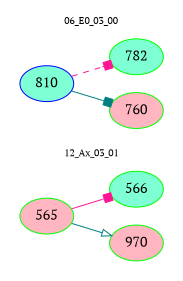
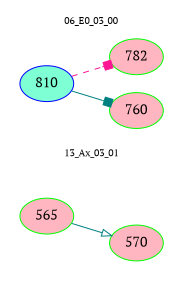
(136, 57) -> (136, 57)
(92, 154) -> (92, 154)
(136, 189) -> none
(136, 243) -> (136, 243)
